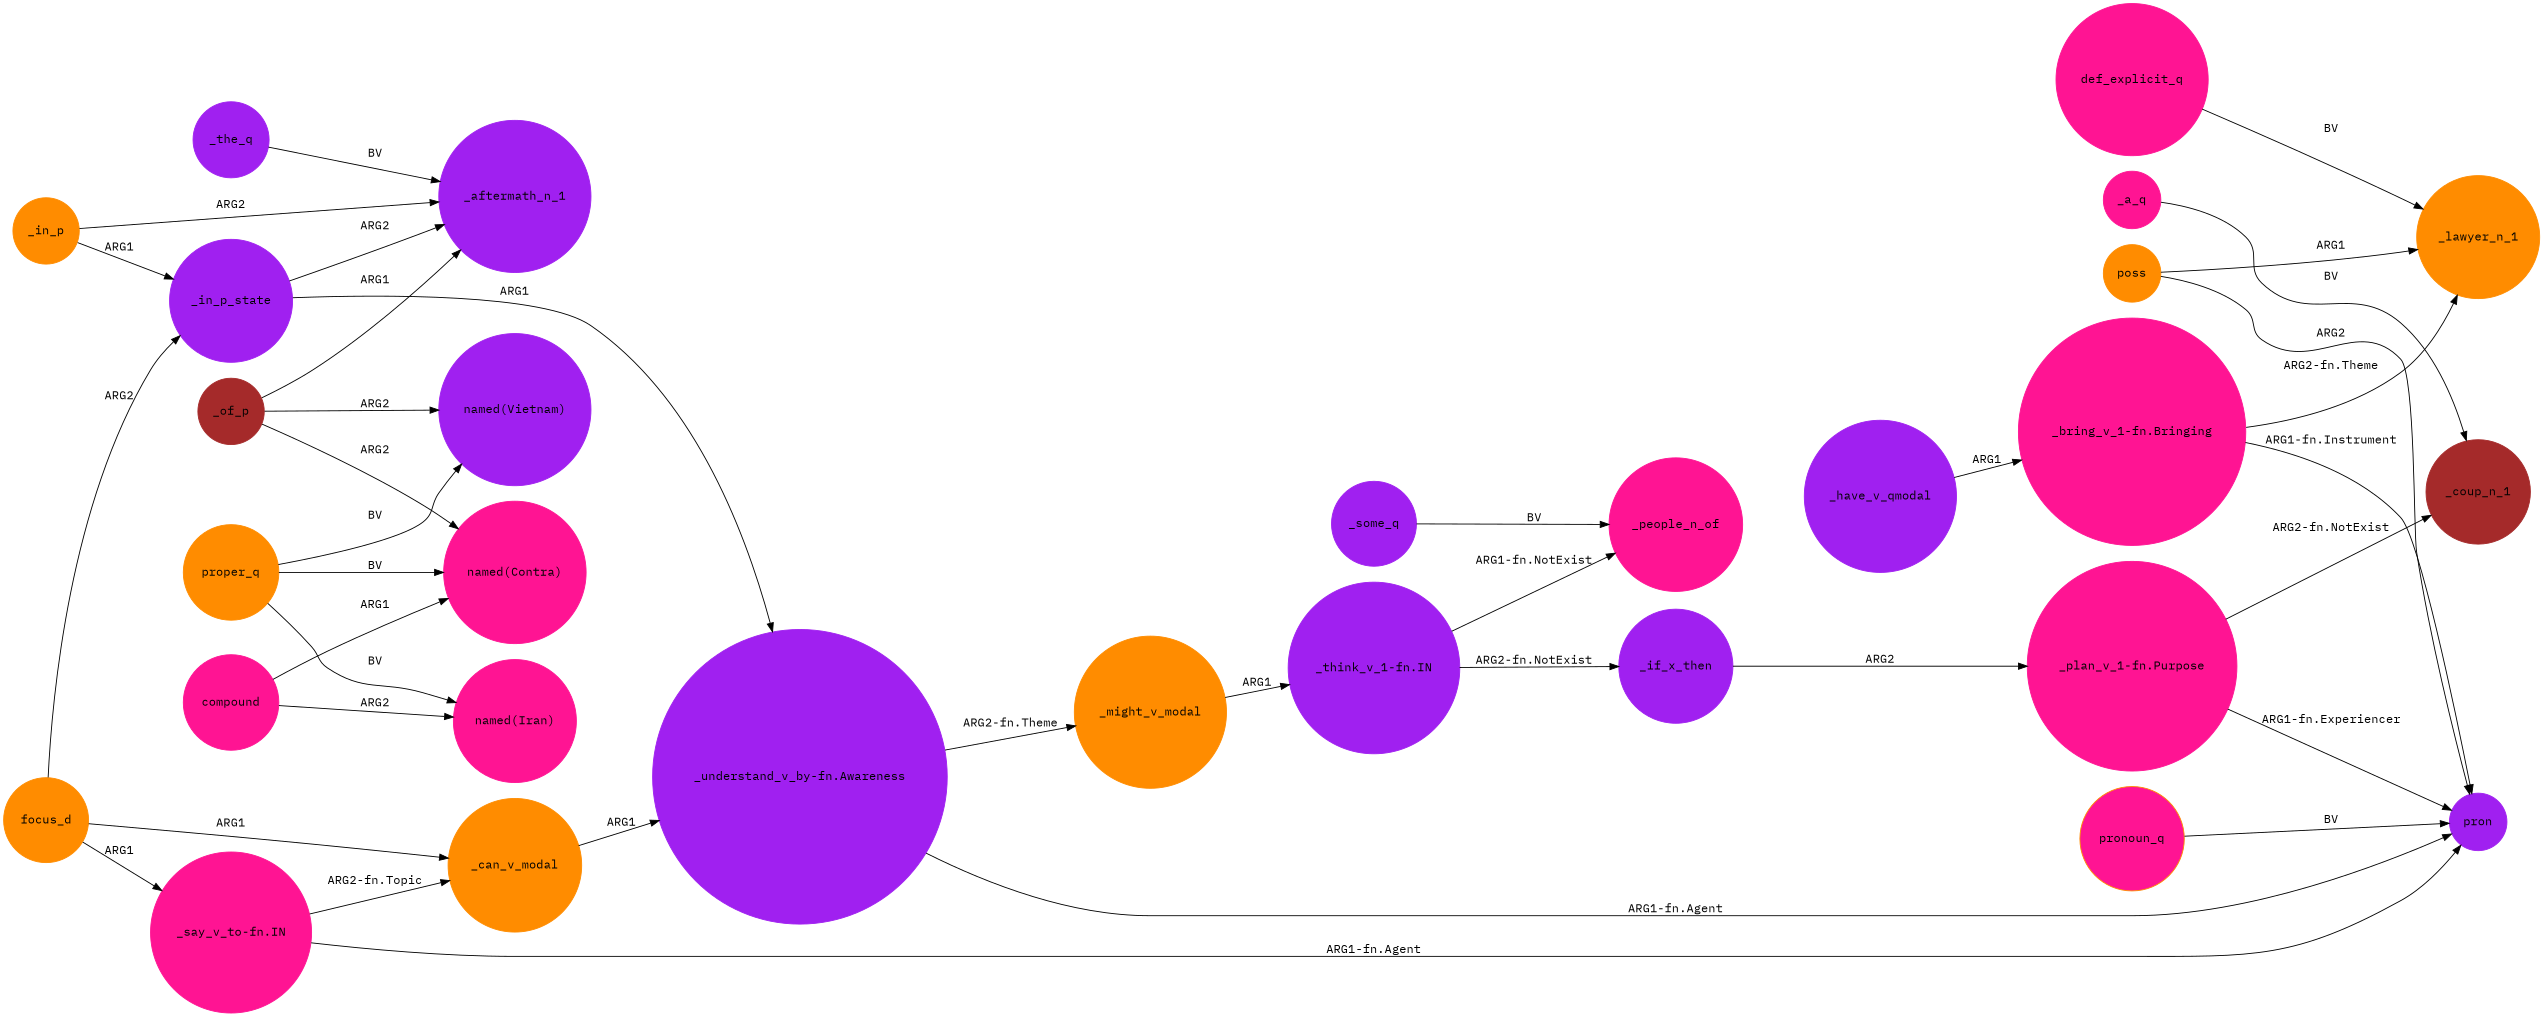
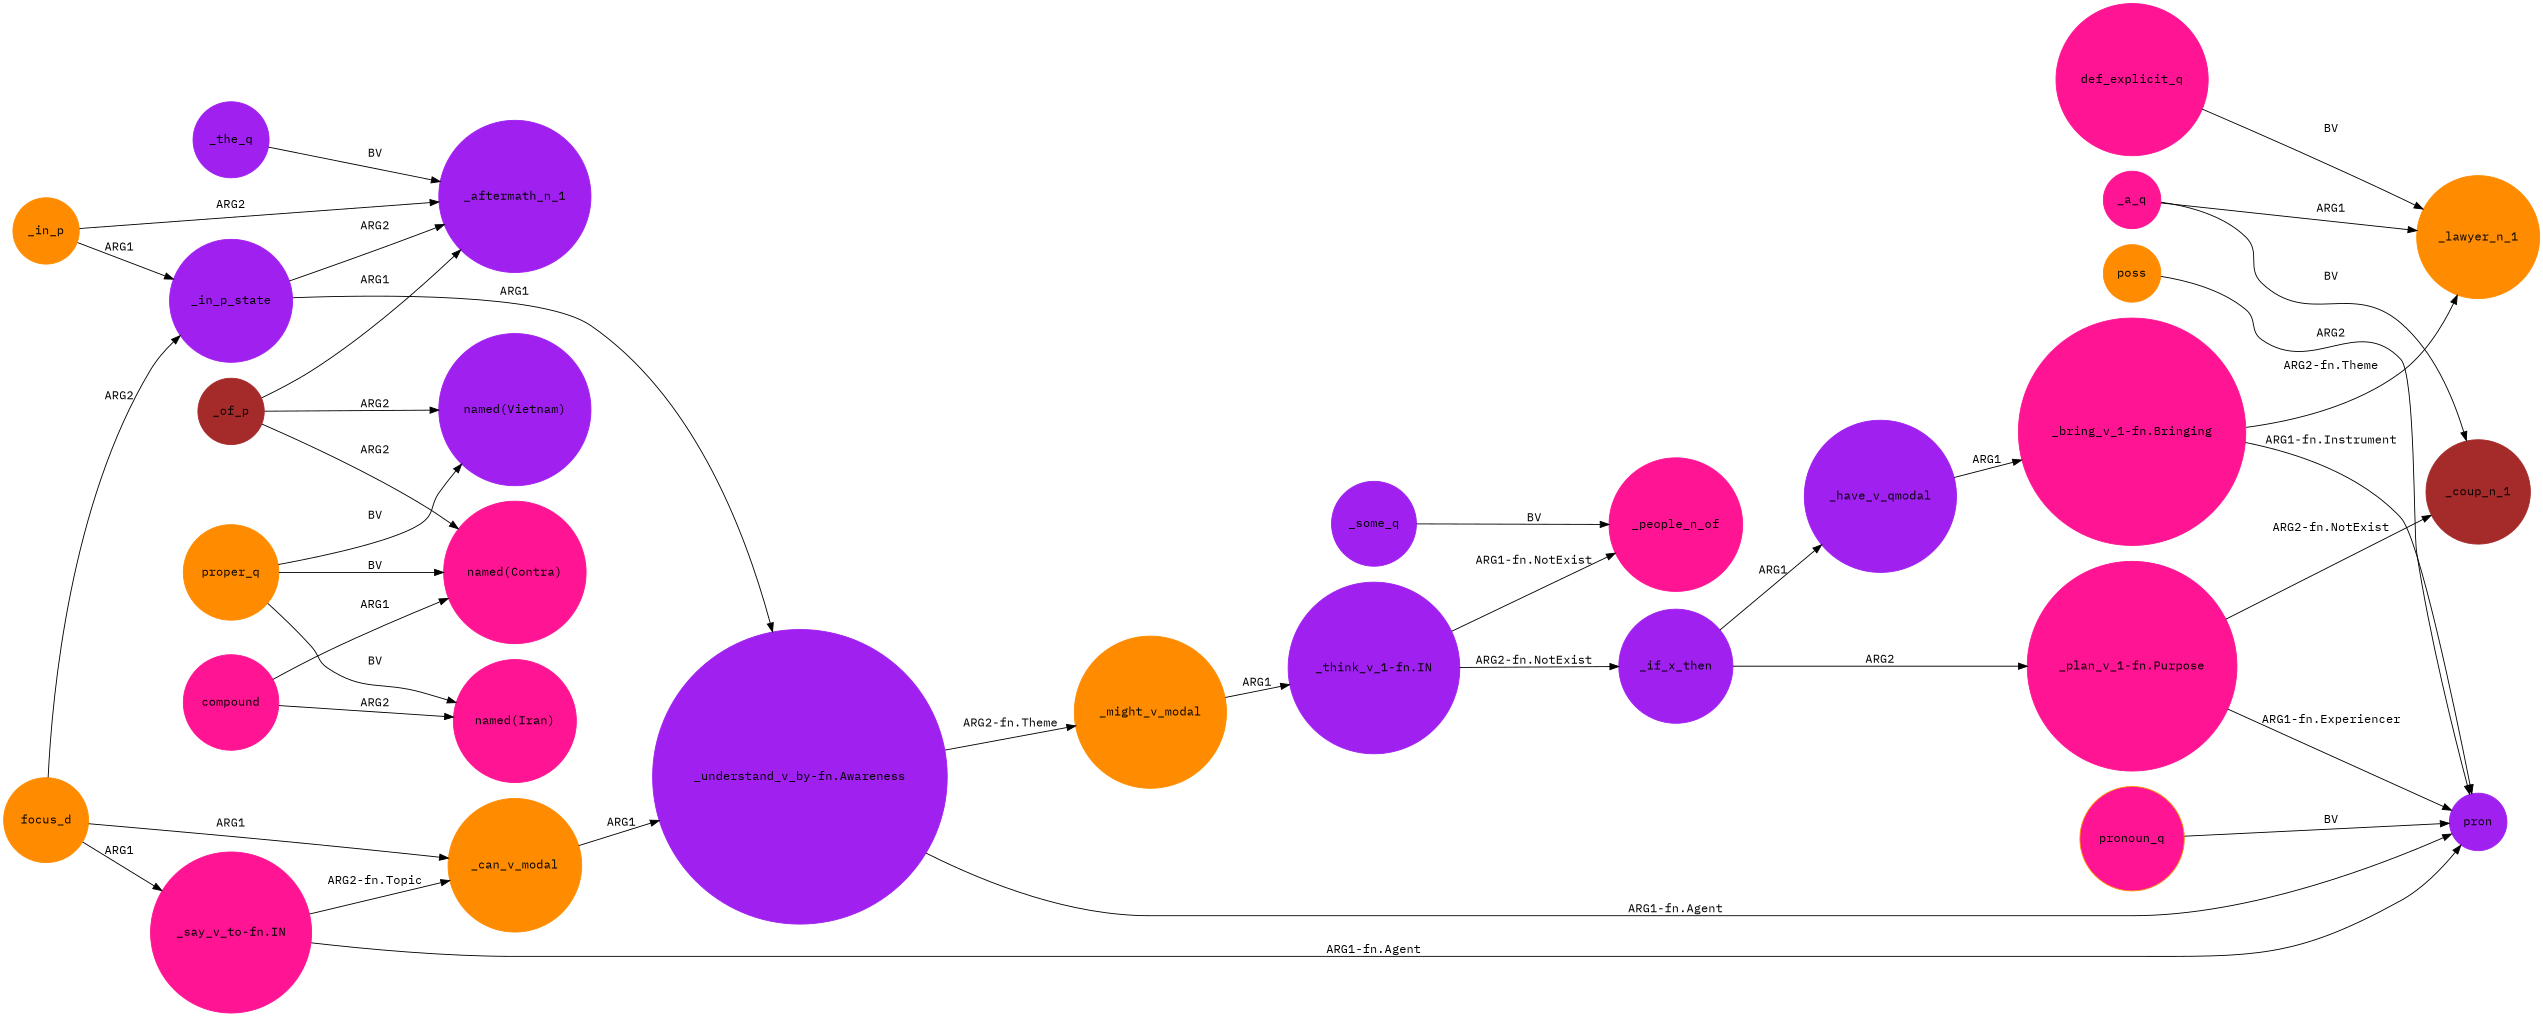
(2285, 264) -> (2284, 216)
none -> (1767, 590)
